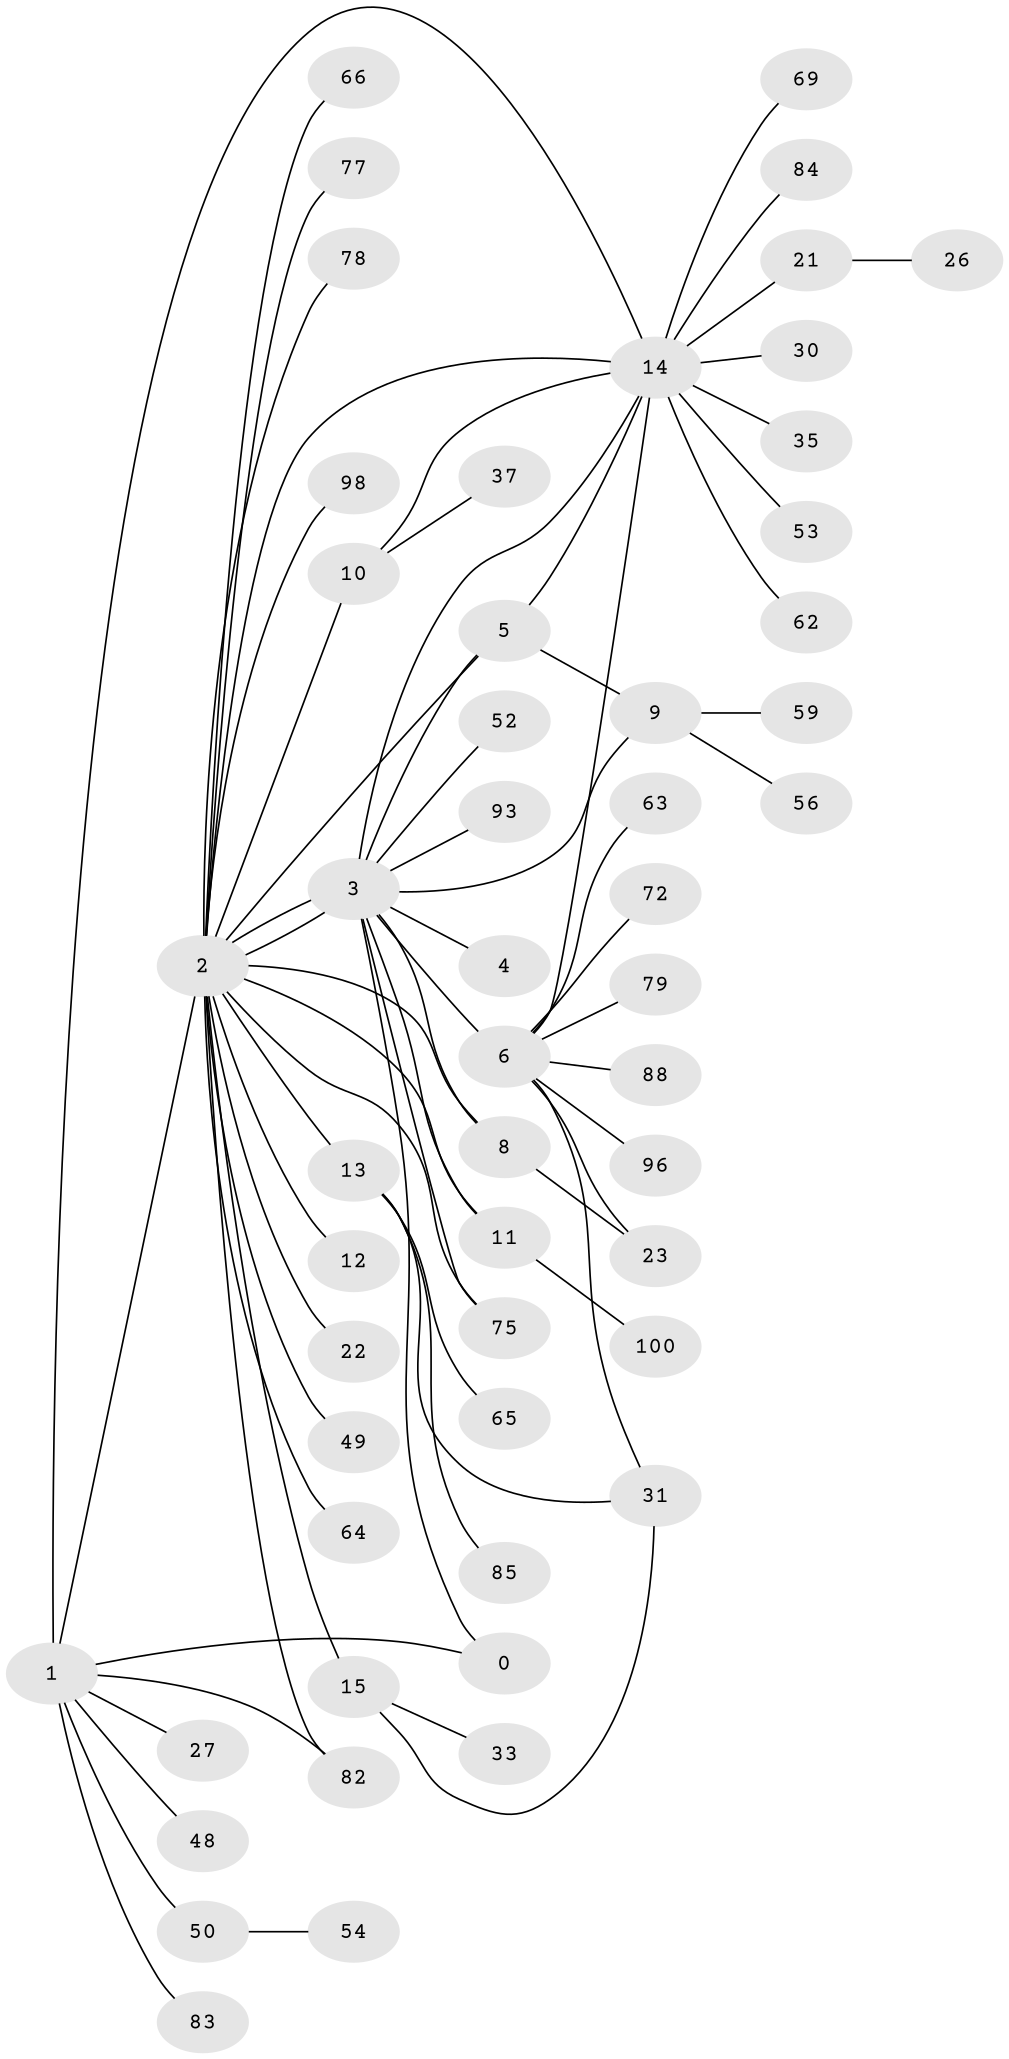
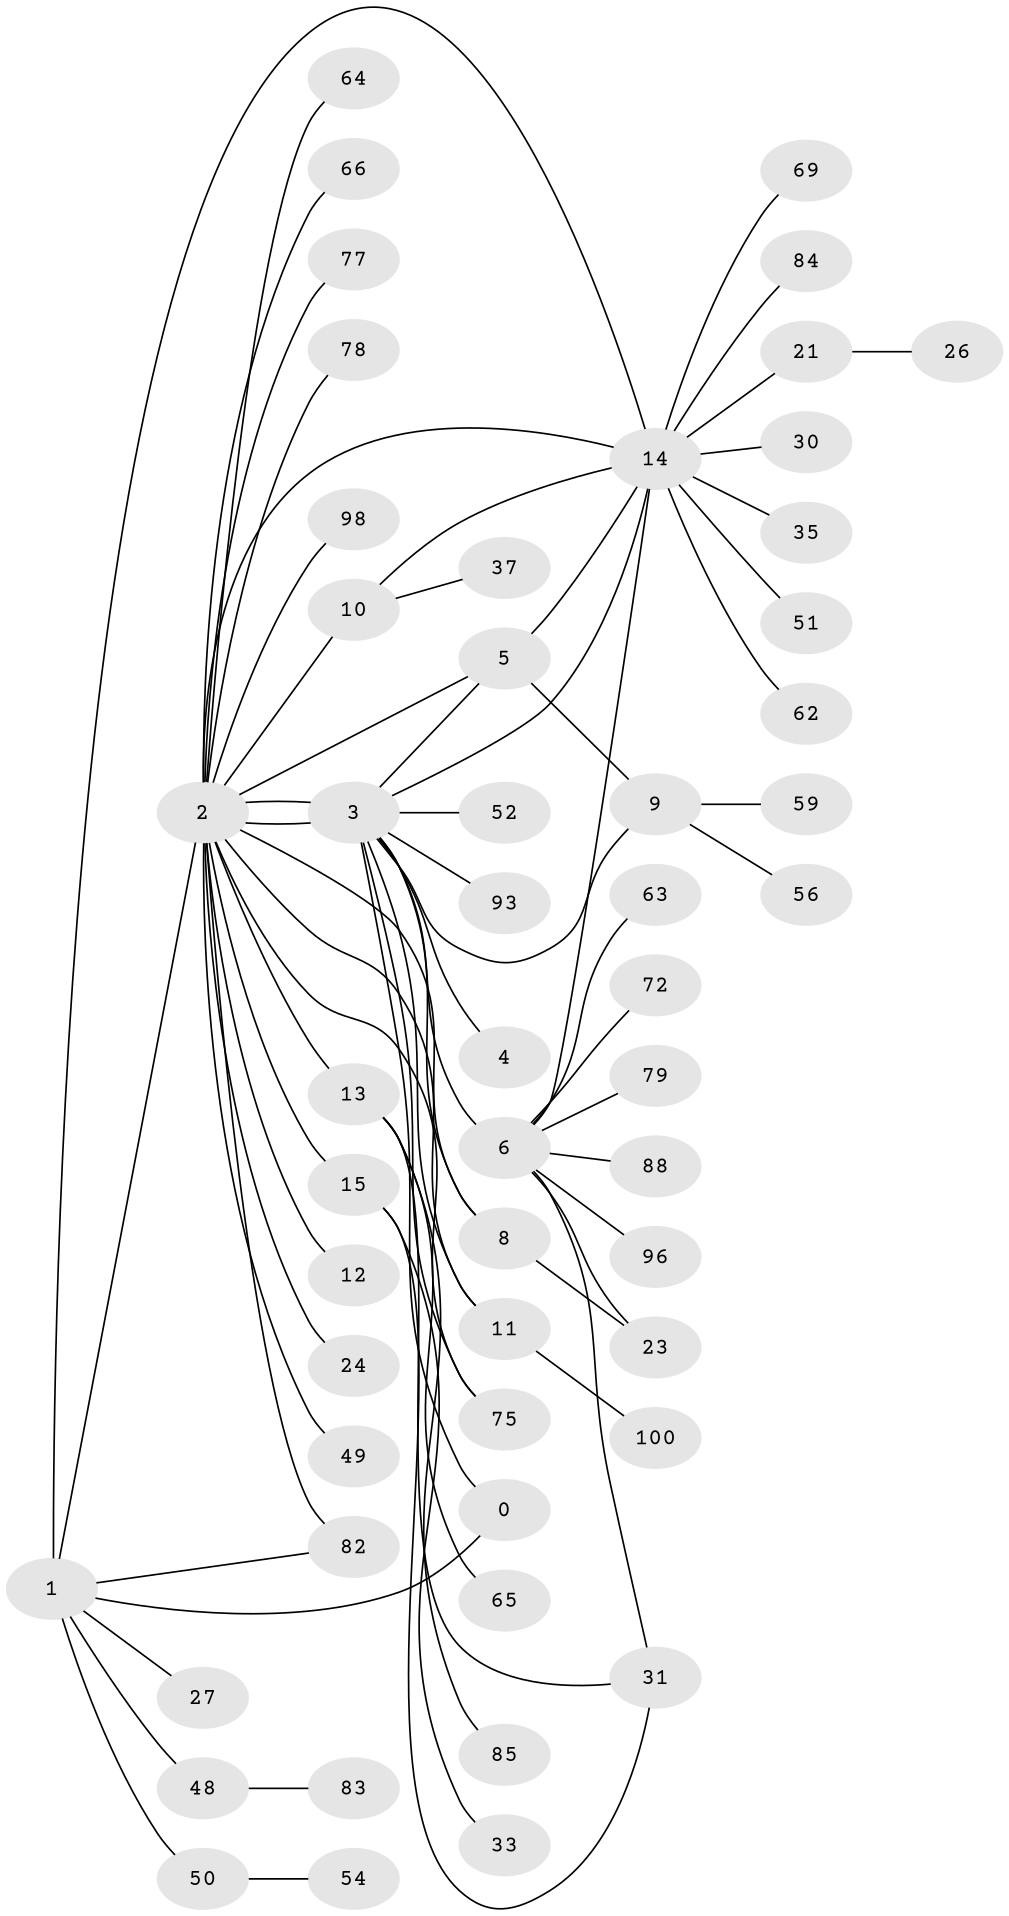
(806, 532) -> (806, 623)
(354, 1352) -> (354, 1366)
(102, 1857) -> (279, 1788)
